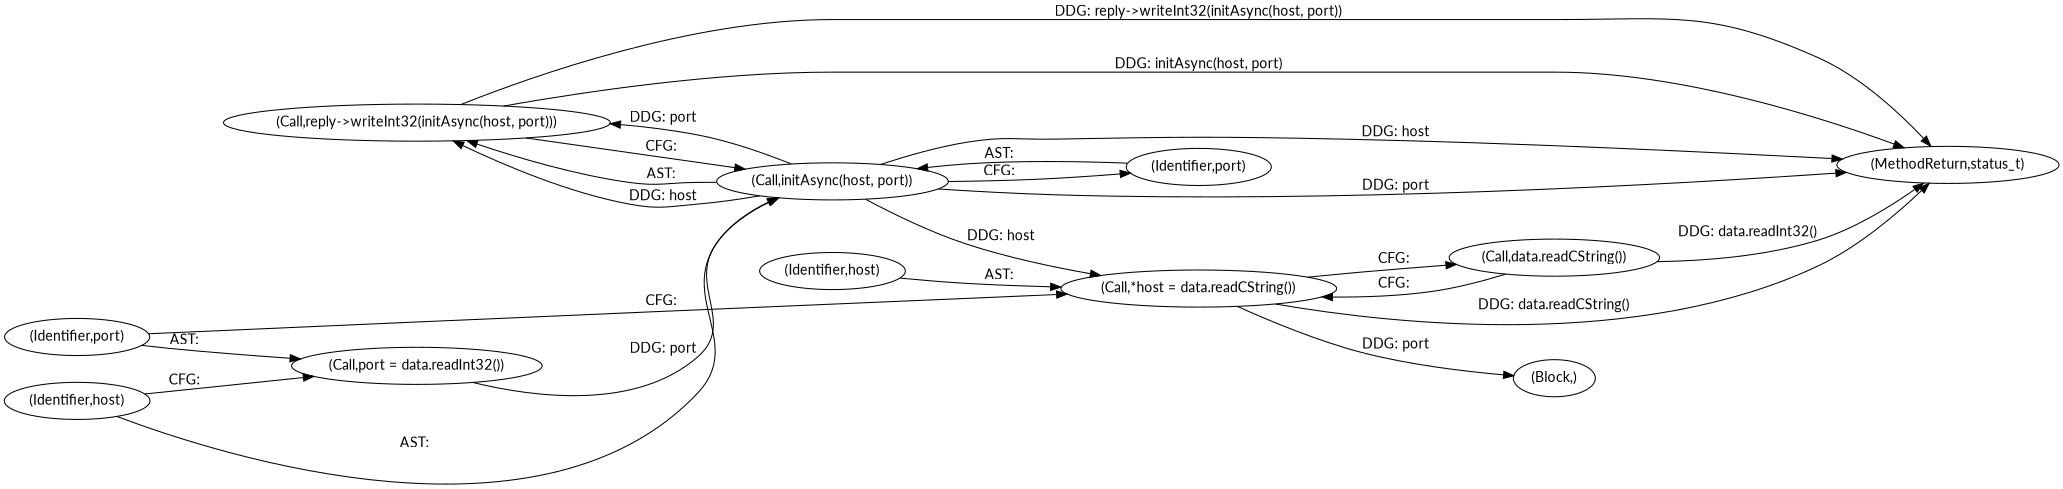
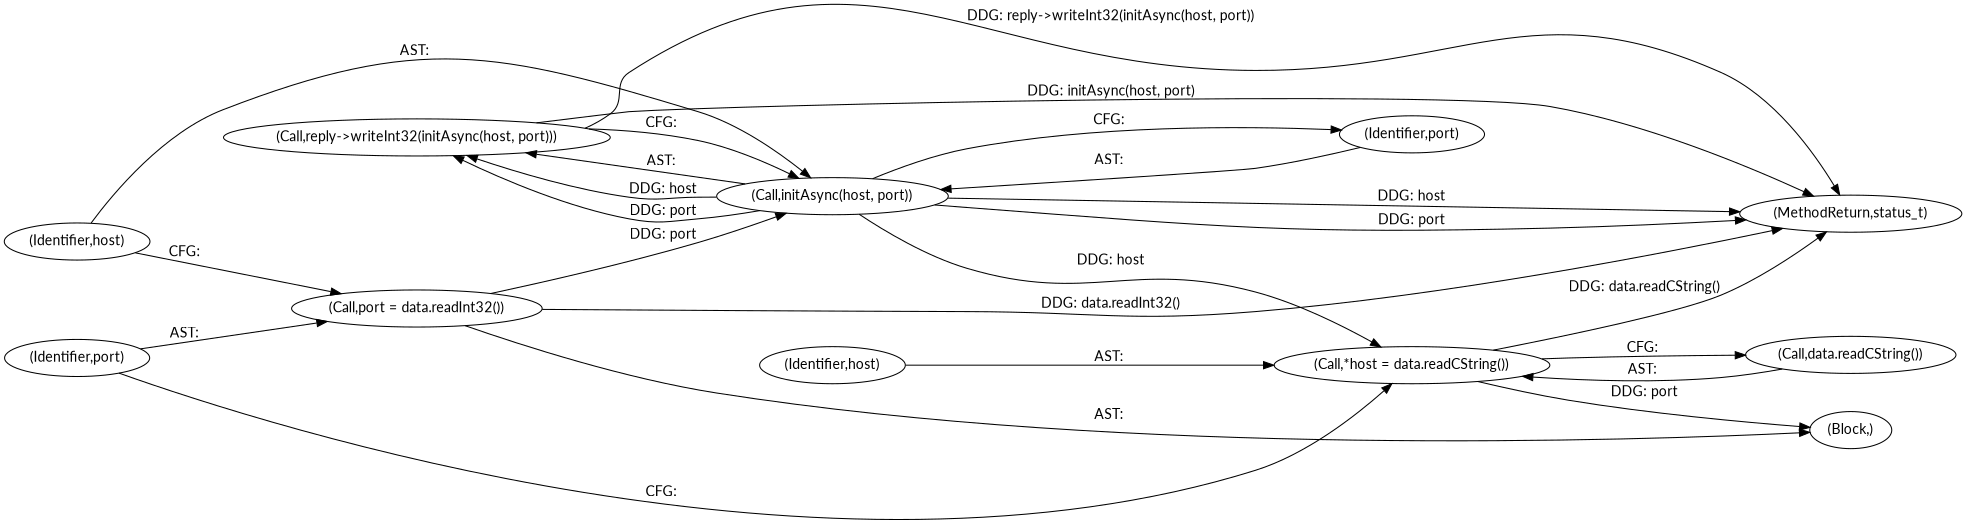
(1792, 247) -> (1161, 316)
(1396, 284) -> (1645, 370)
none -> (1127, 432)
